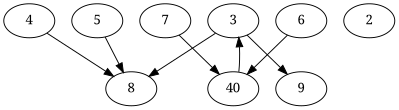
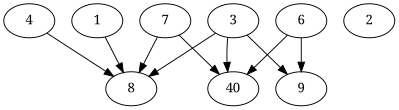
(97, 21) -> (97, 21)
none -> (301, 50)
none -> (150, 51)
(240, 59) -> (227, 50)
